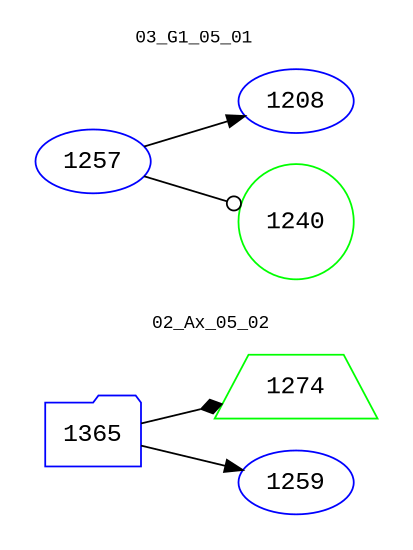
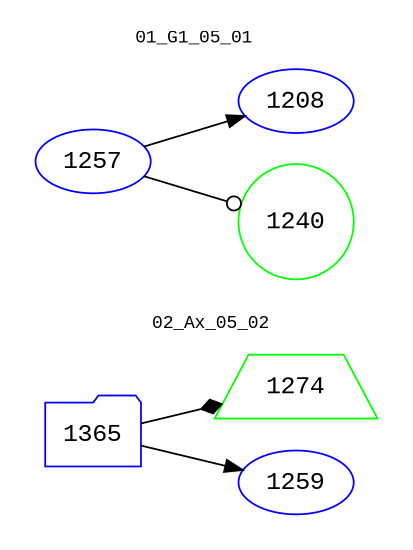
(195, 38) -> (195, 38)
